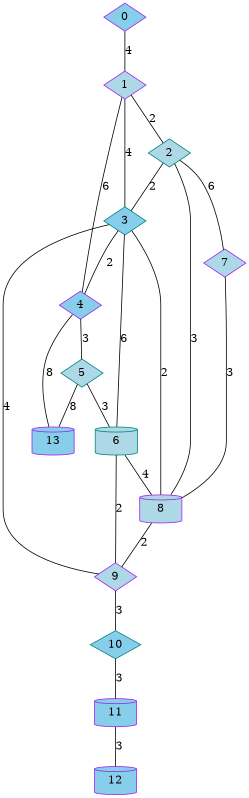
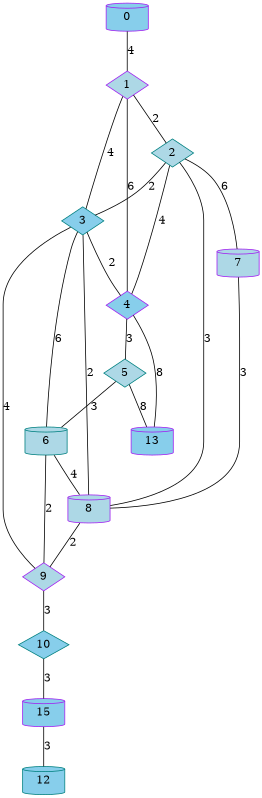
(125, 17) -> (127, 17)
none -> (153, 230)
(225, 263) -> (238, 263)
(116, 713) -> (44, 713)
(116, 781) -> (44, 781)
